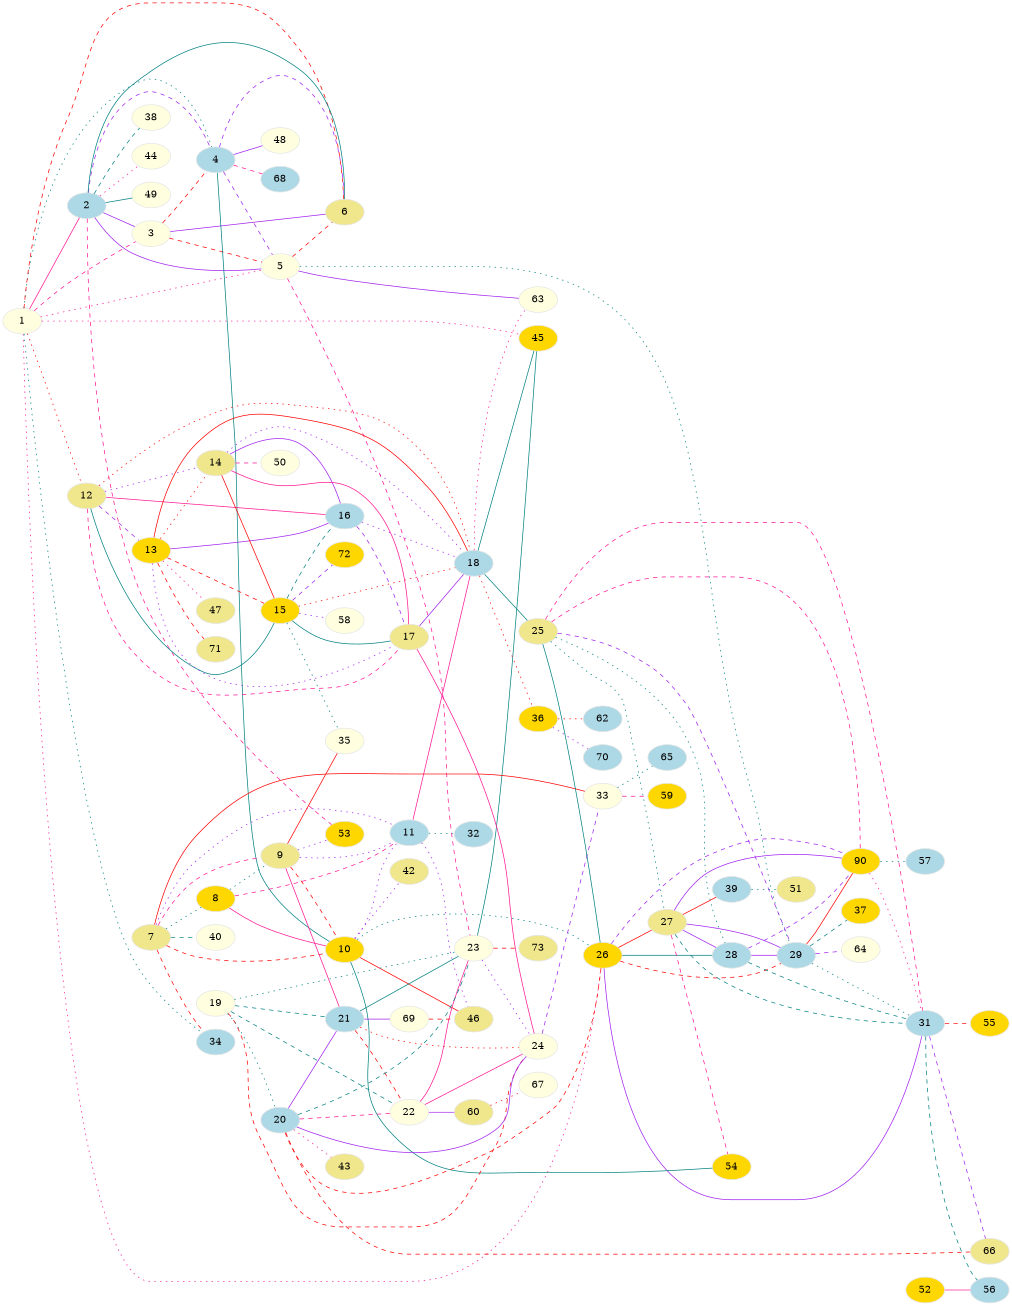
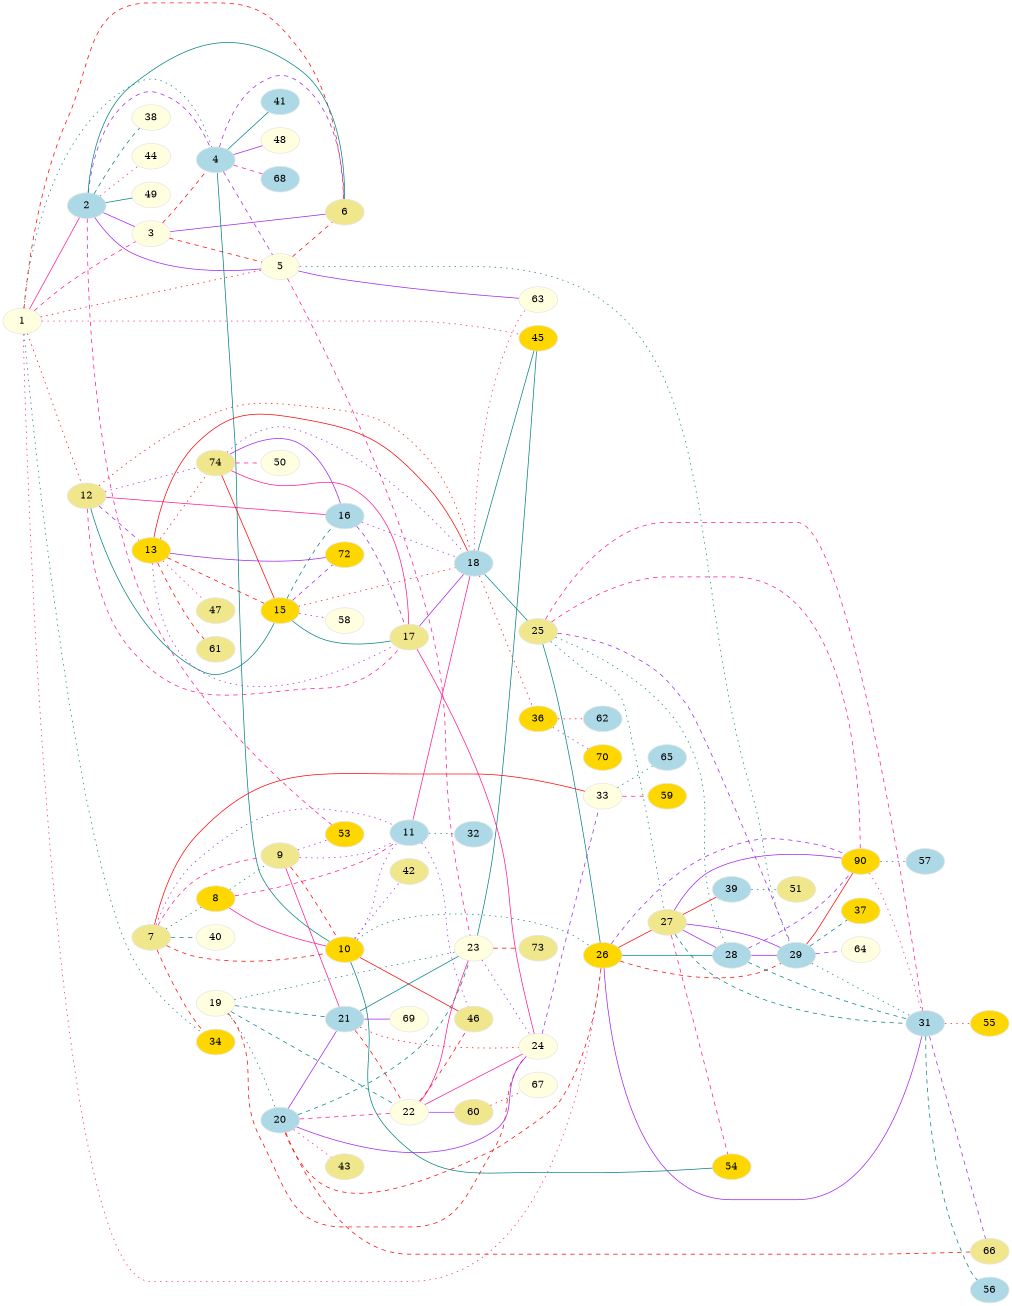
none -> (280, 102)
(151, 293) -> (151, 293)
(216, 463) -> (216, 463)
(254, 540) -> (248, 561)
(216, 649) -> (216, 649)
(345, 741) -> none
(603, 758) -> (603, 758)
(438, 1019) -> (444, 1067)
(958, 1023) -> (958, 1023)
(216, 1042) -> (216, 1042)
(925, 1290) -> none
